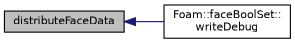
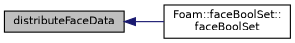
(227, 22) -> (227, 22)
